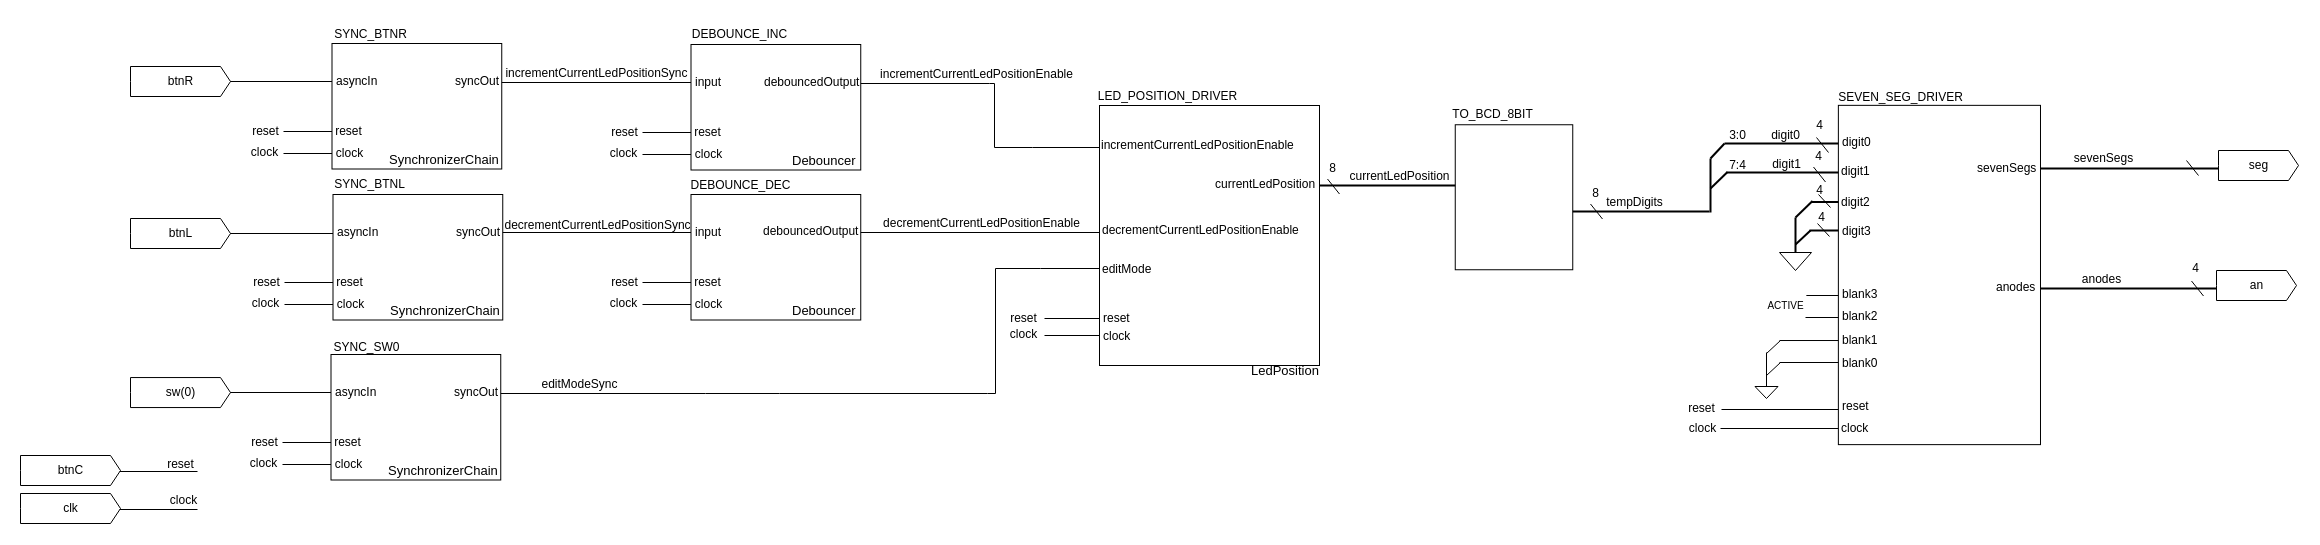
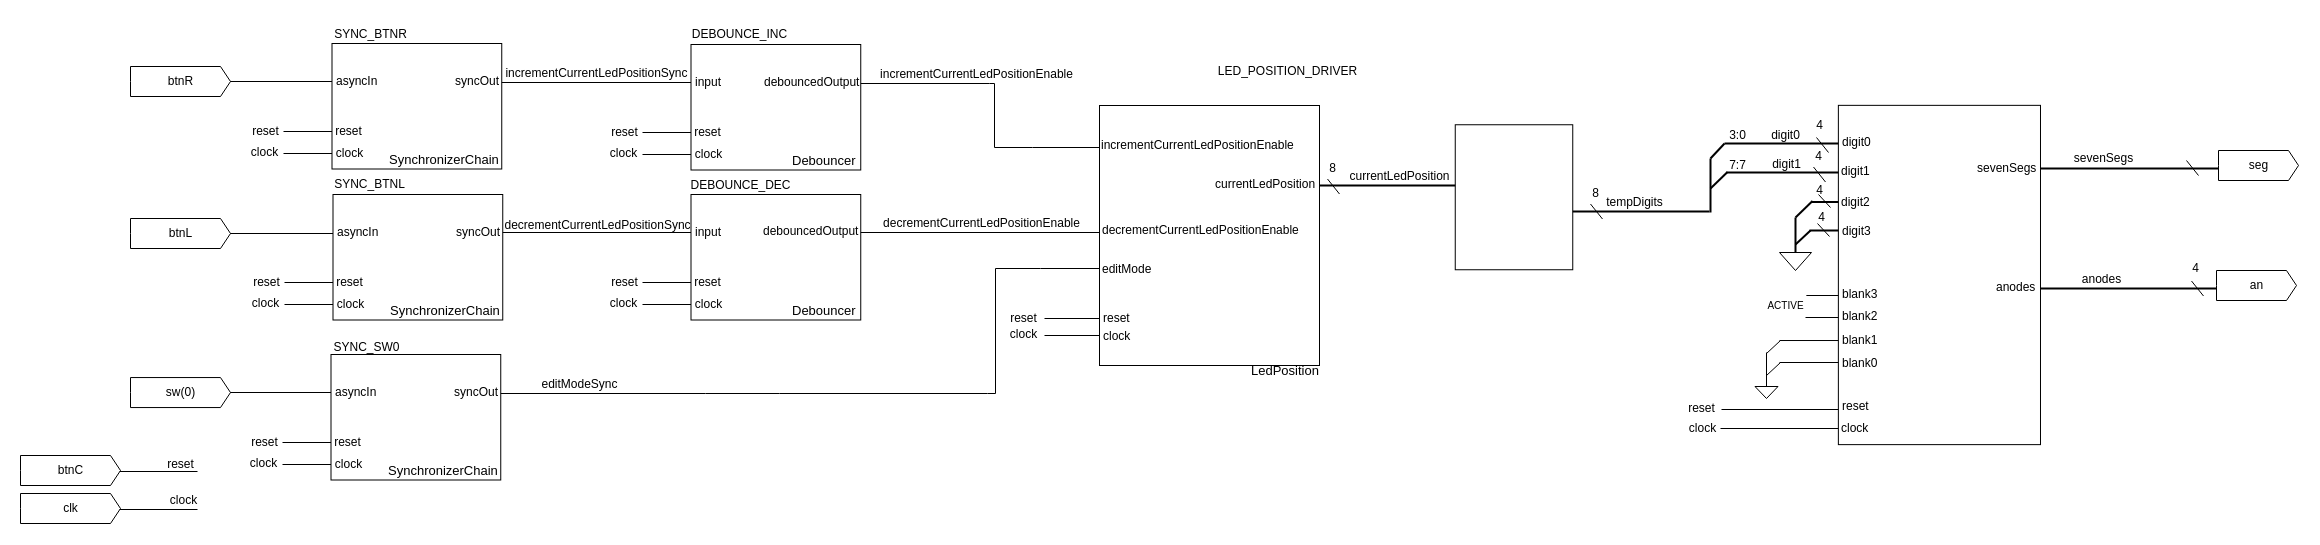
(1168, 96) -> (1288, 71)
(1901, 97) -> none
(1492, 114) -> none
(1738, 166) -> (1738, 166)
